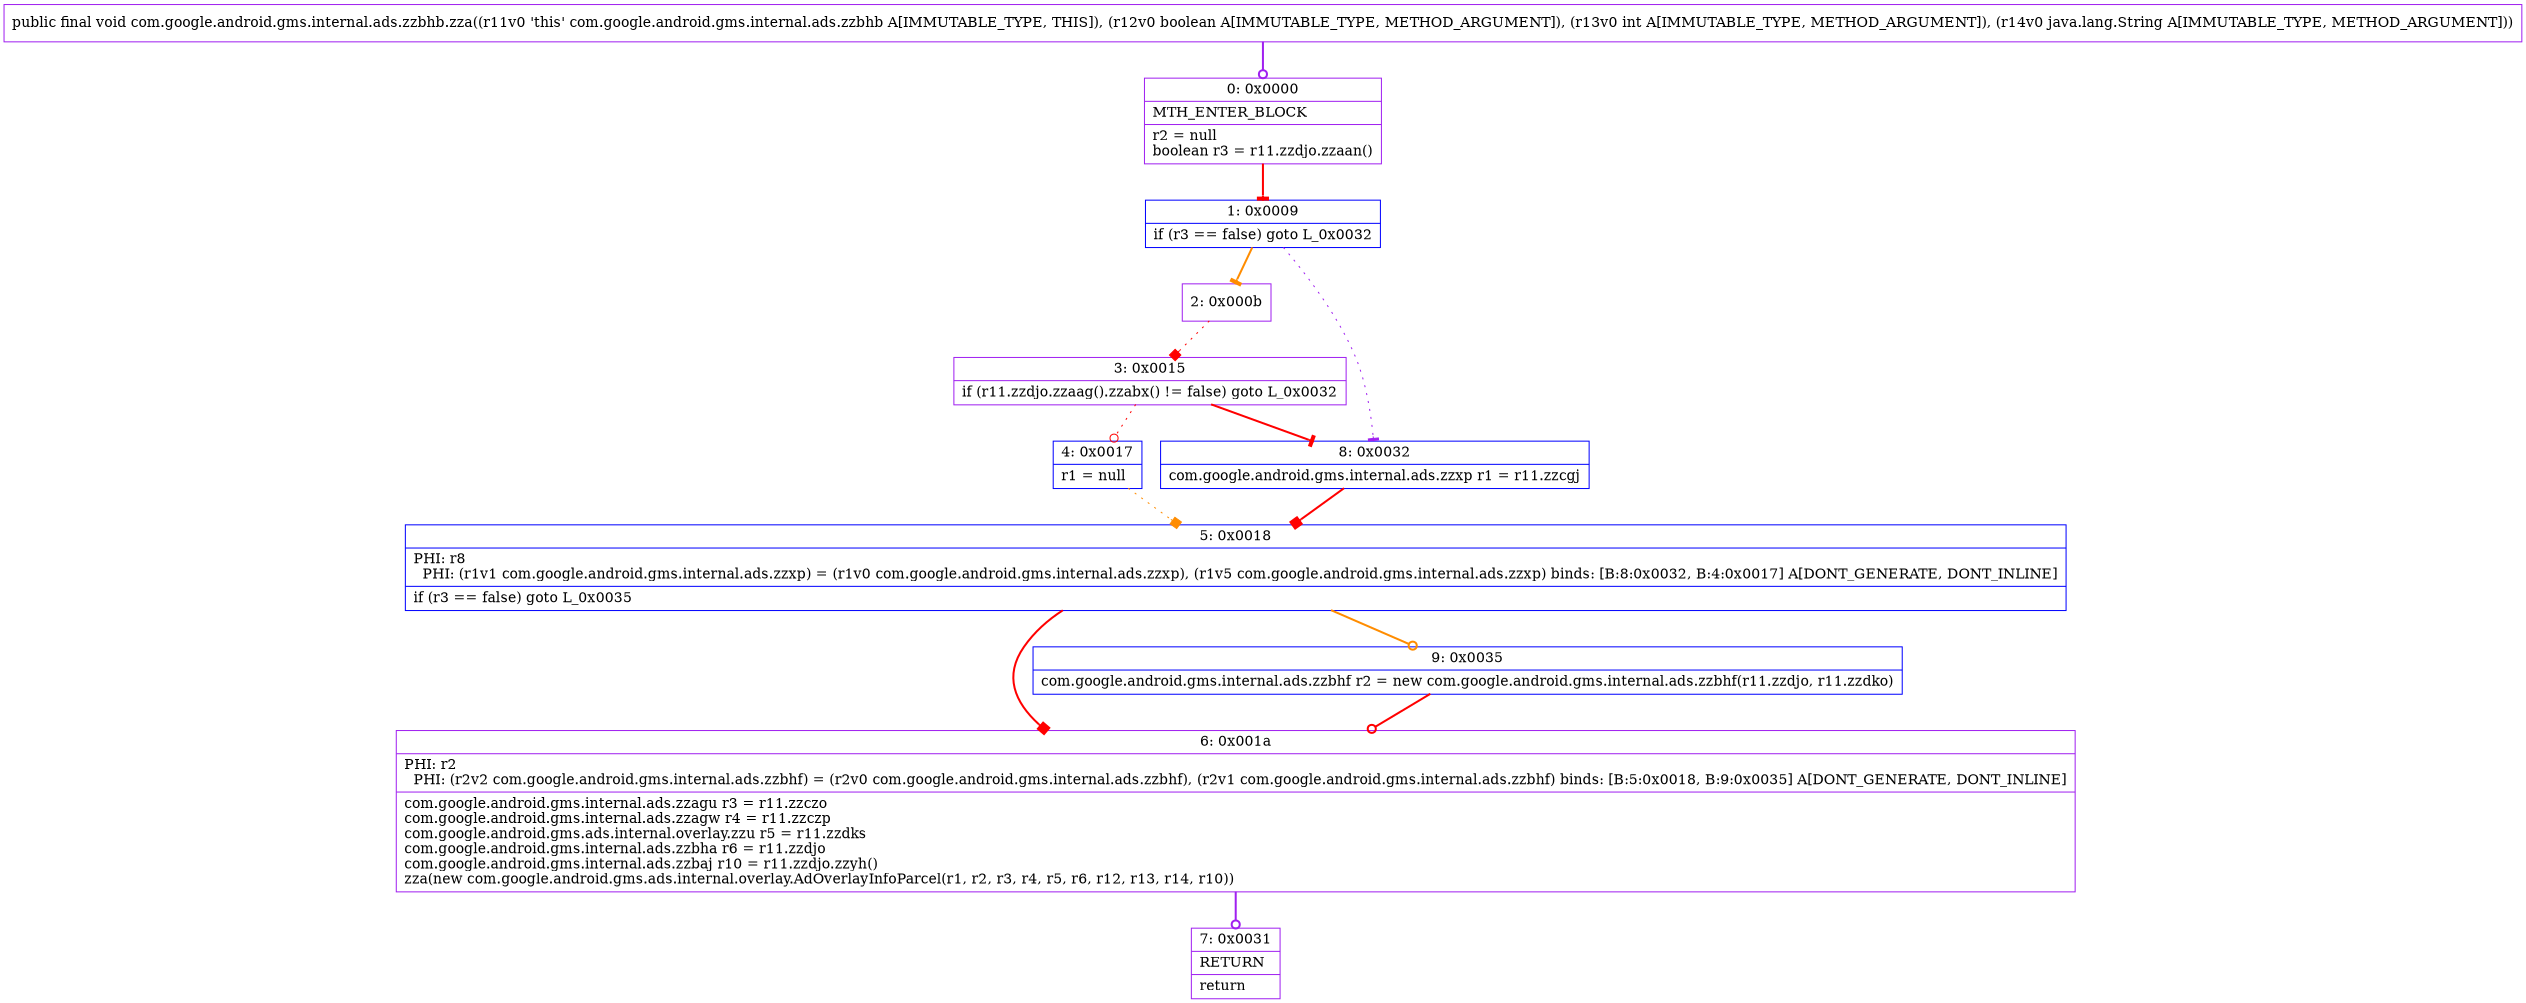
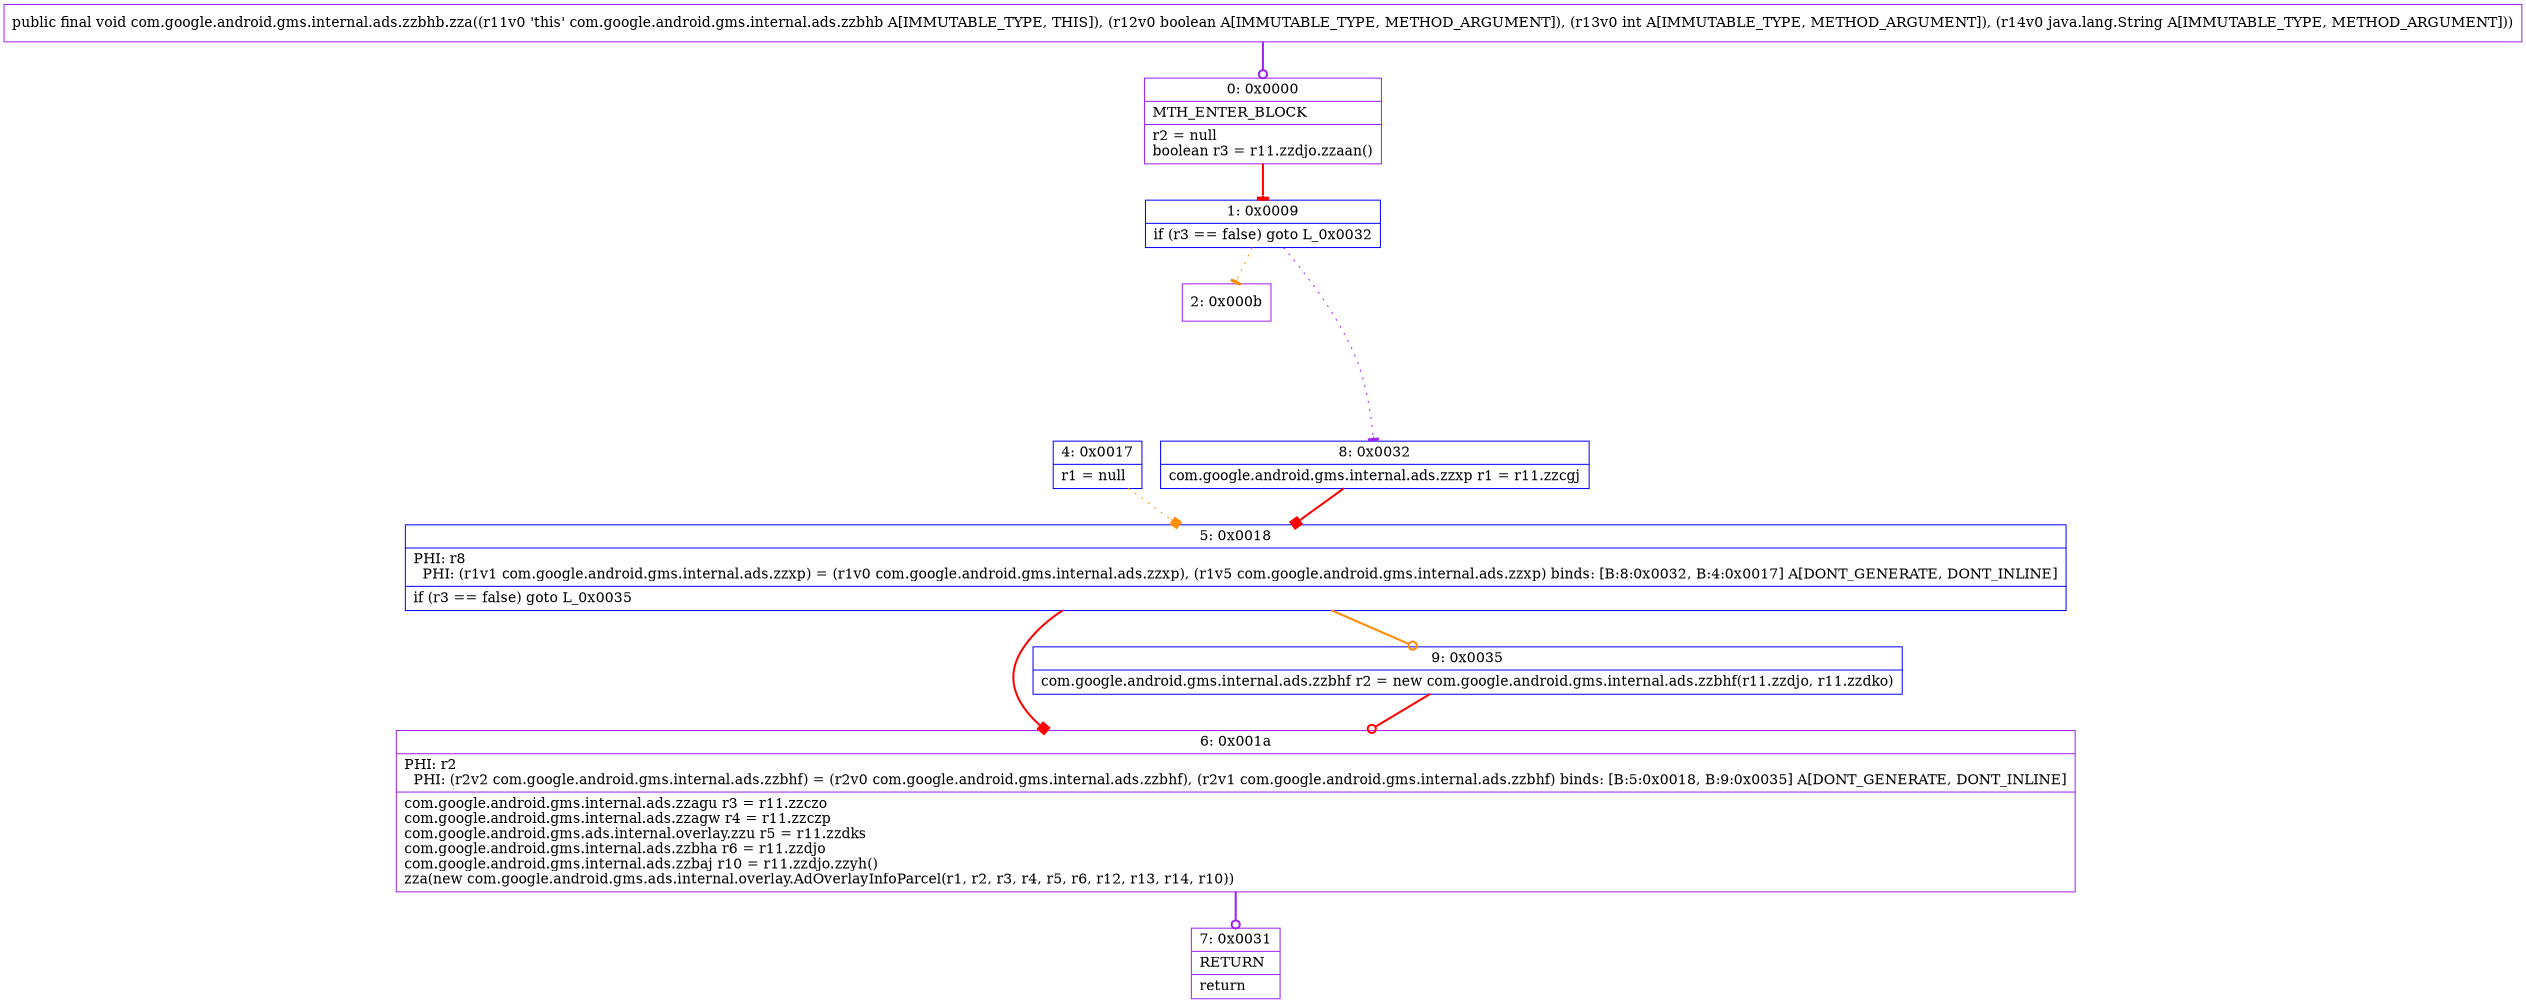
(1245, 263) -> (1245, 263)
(1150, 381) -> none
